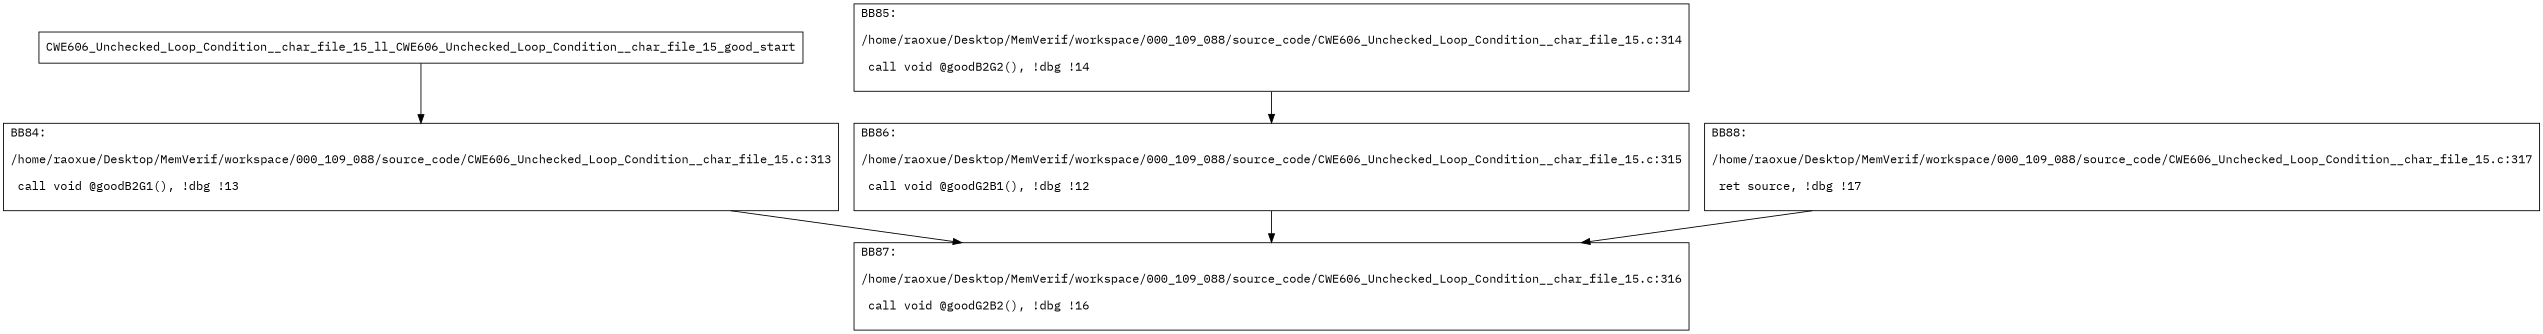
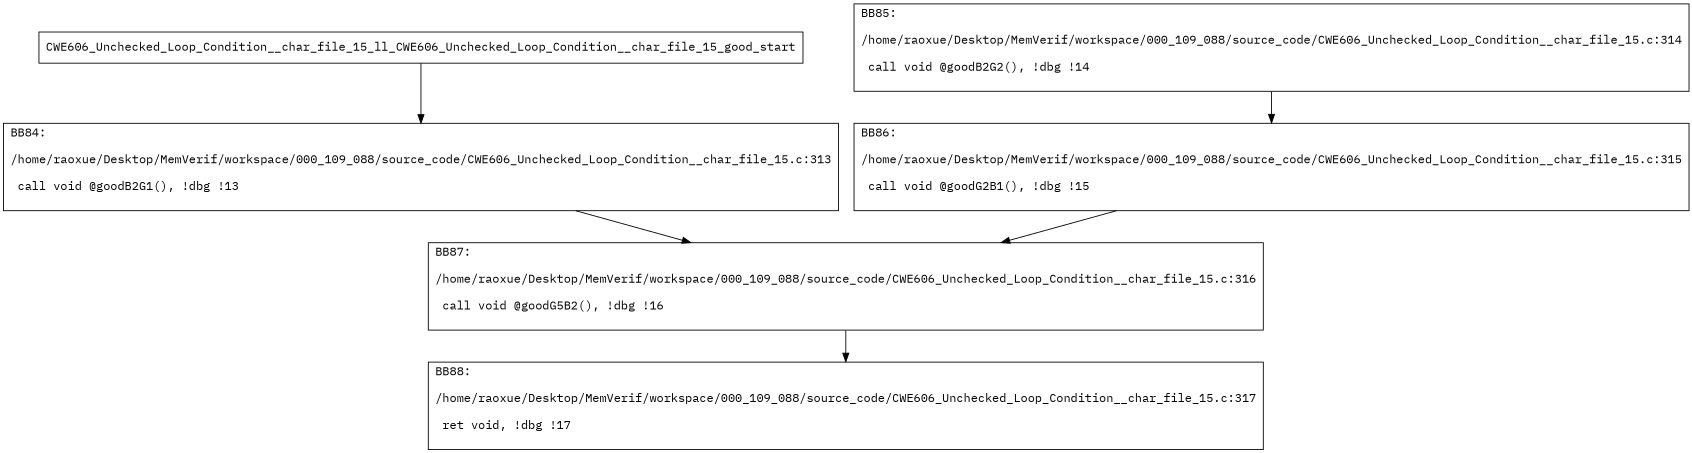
(976, 186) -> (976, 186)
(1787, 186) -> (503, 425)
(1701, 226) -> (846, 342)
(976, 306) -> (550, 306)
